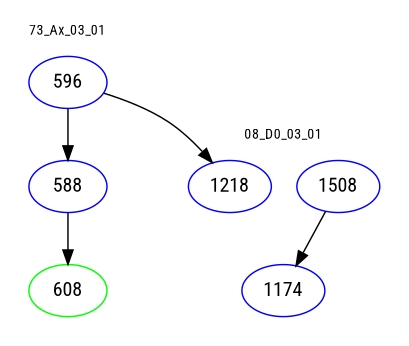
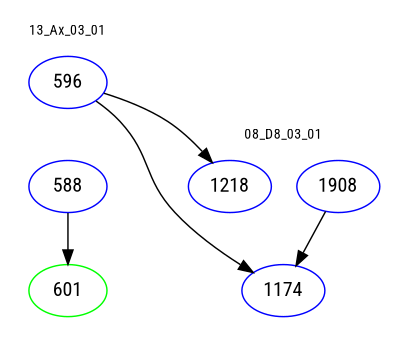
(68, 31) -> (68, 31)
(68, 127) -> (159, 191)
(284, 135) -> (284, 135)
(338, 187) -> (338, 187)
(68, 291) -> (68, 291)
